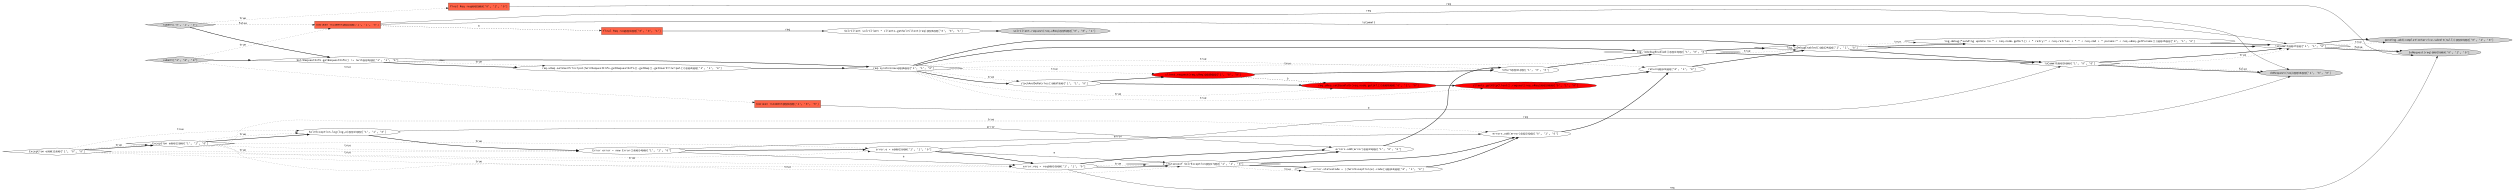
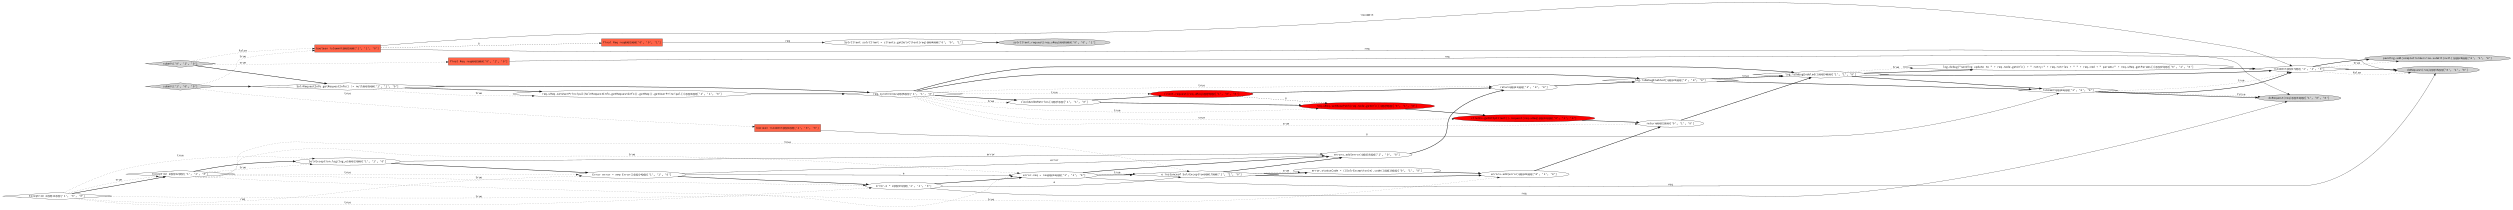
(1079, 139) -> (1002, 165)
(243, 150) -> (243, 199)
